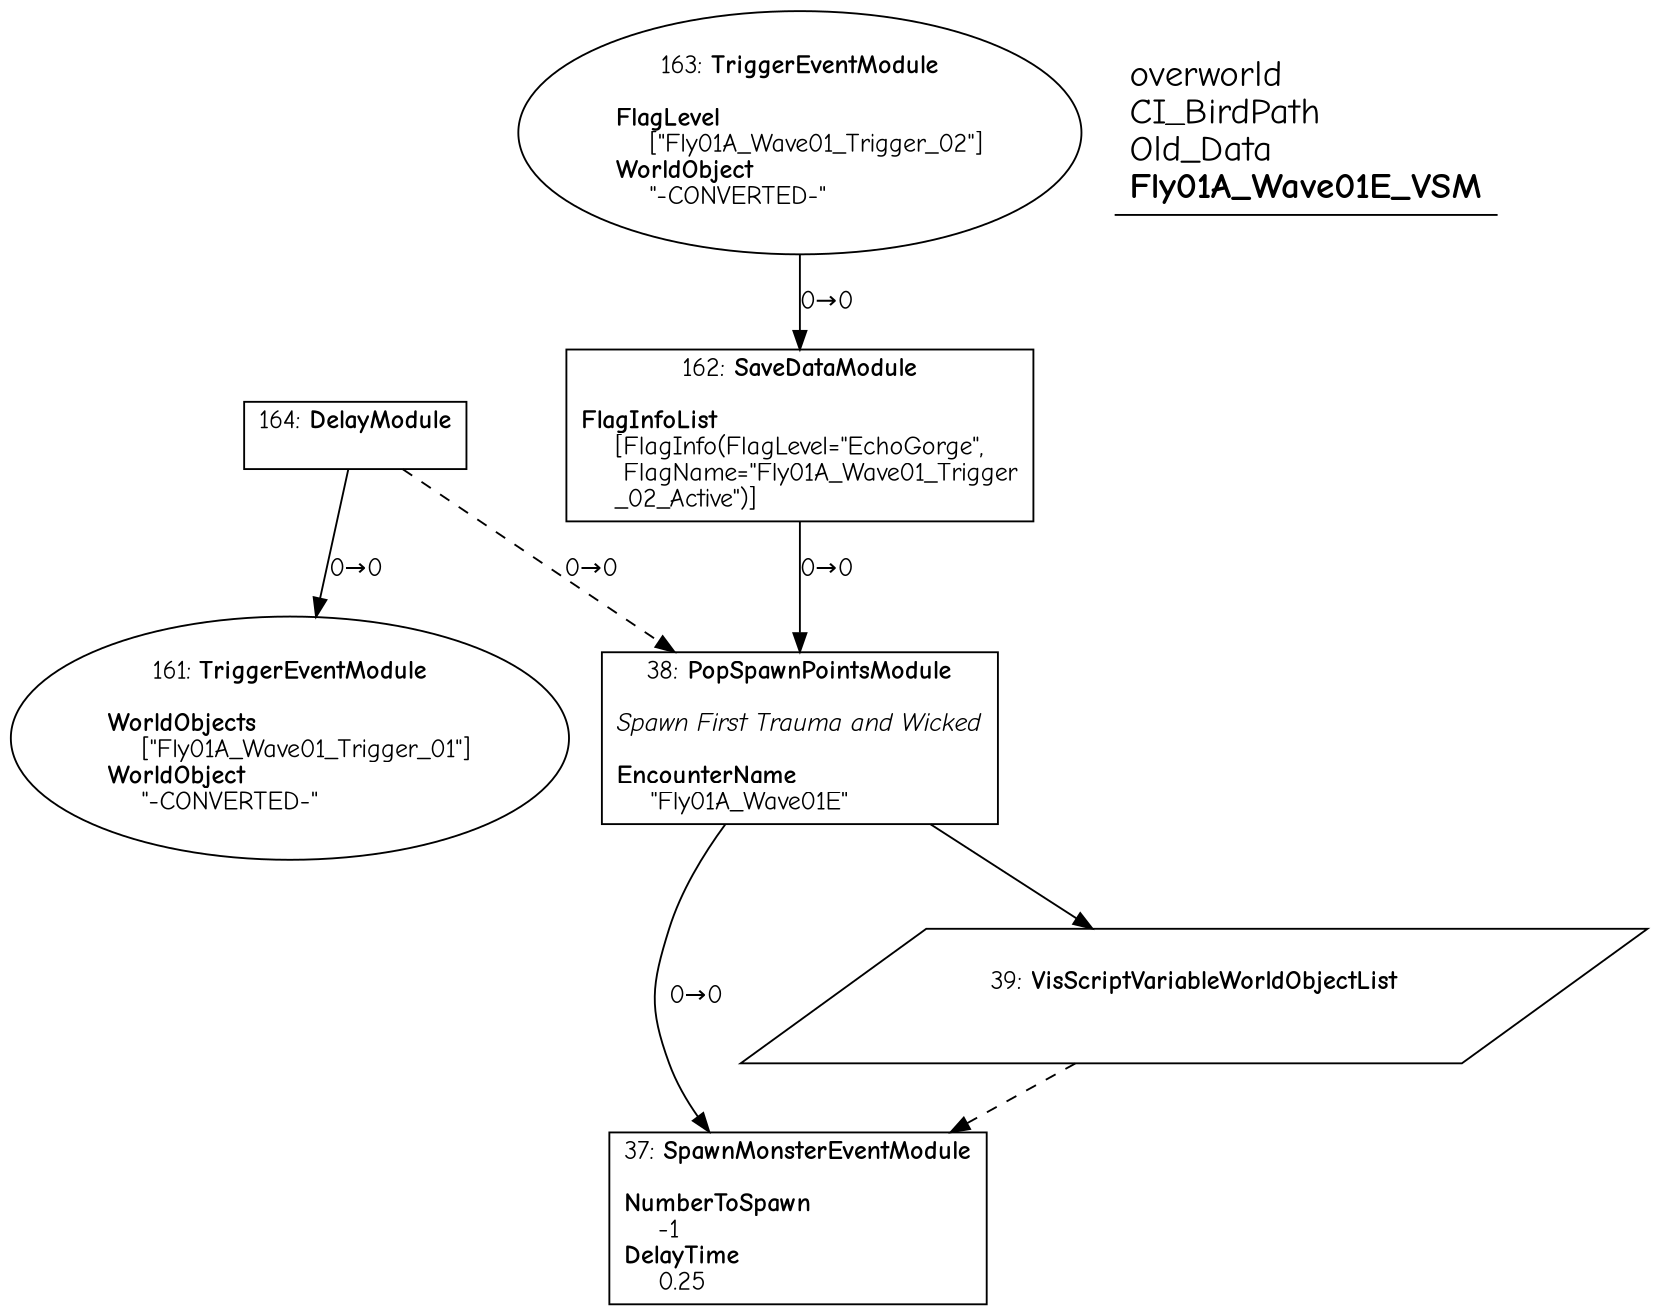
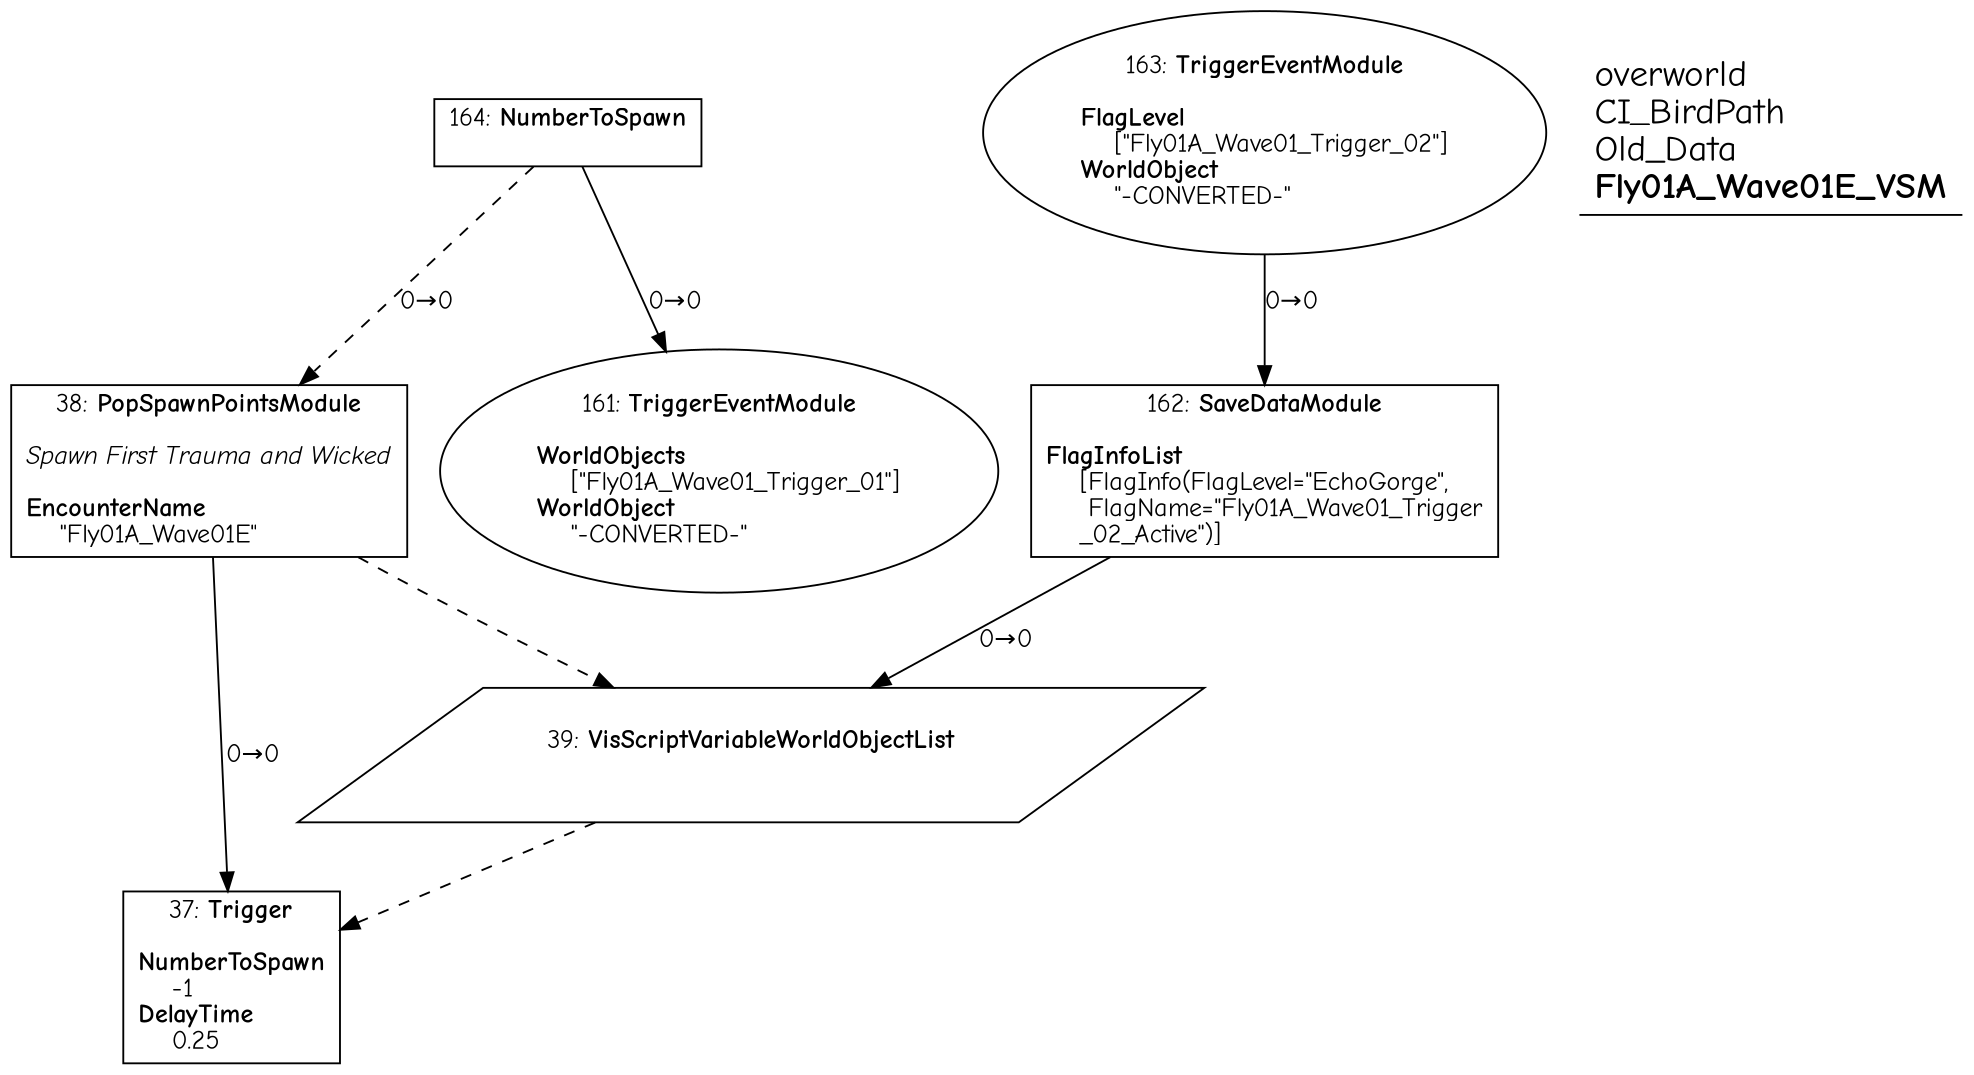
(381, 421) -> (593, 118)
(800, 577) -> (1000, 618)
(1004, 871) -> (476, 620)
(818, 1151) -> (251, 910)
